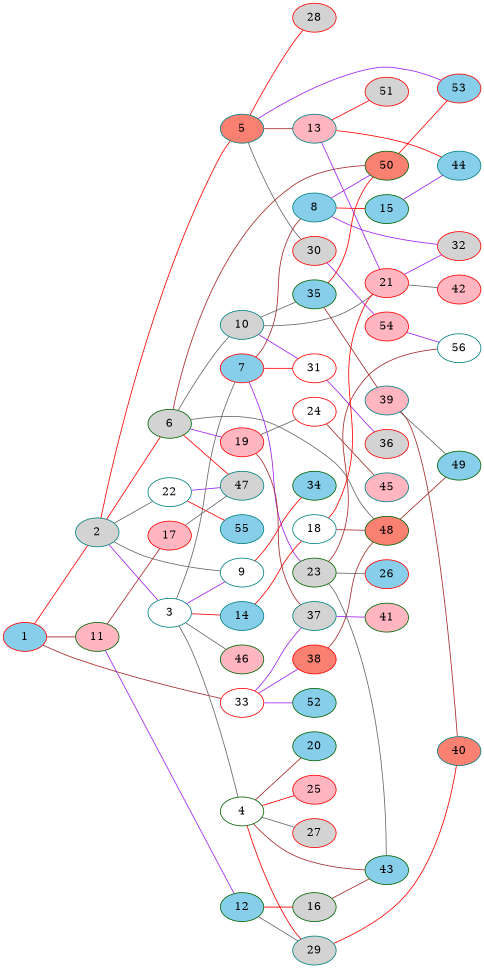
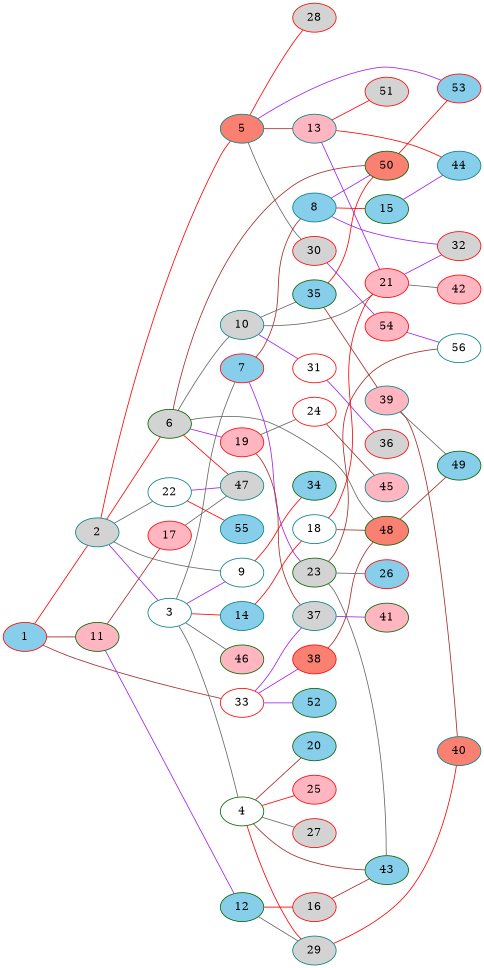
(278, 368) -> none
(314, 907) -> (314, 907)
